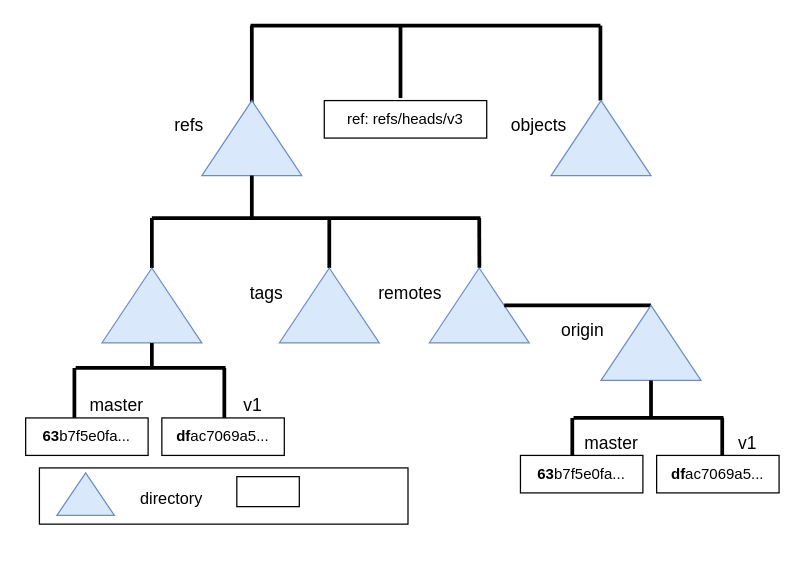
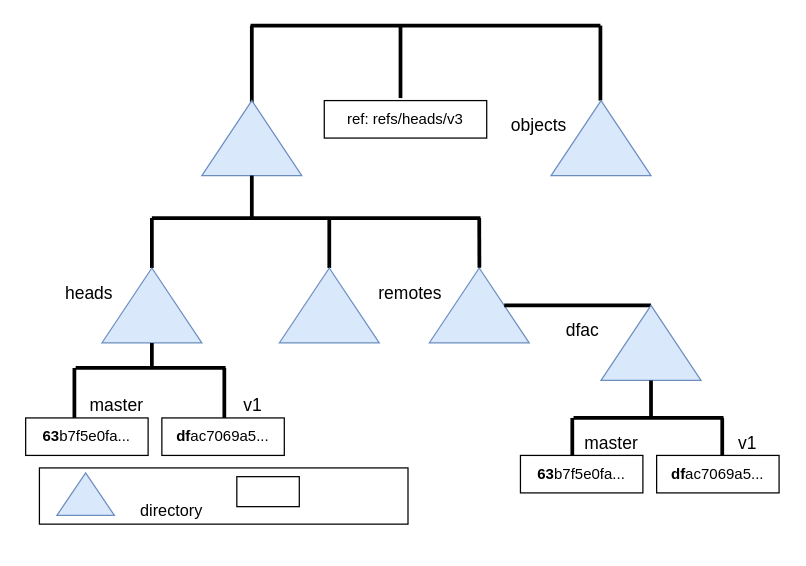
(189, 126) -> none
none -> (89, 293)
(267, 293) -> none
(583, 331) -> (583, 331)
(172, 496) -> (172, 509)
